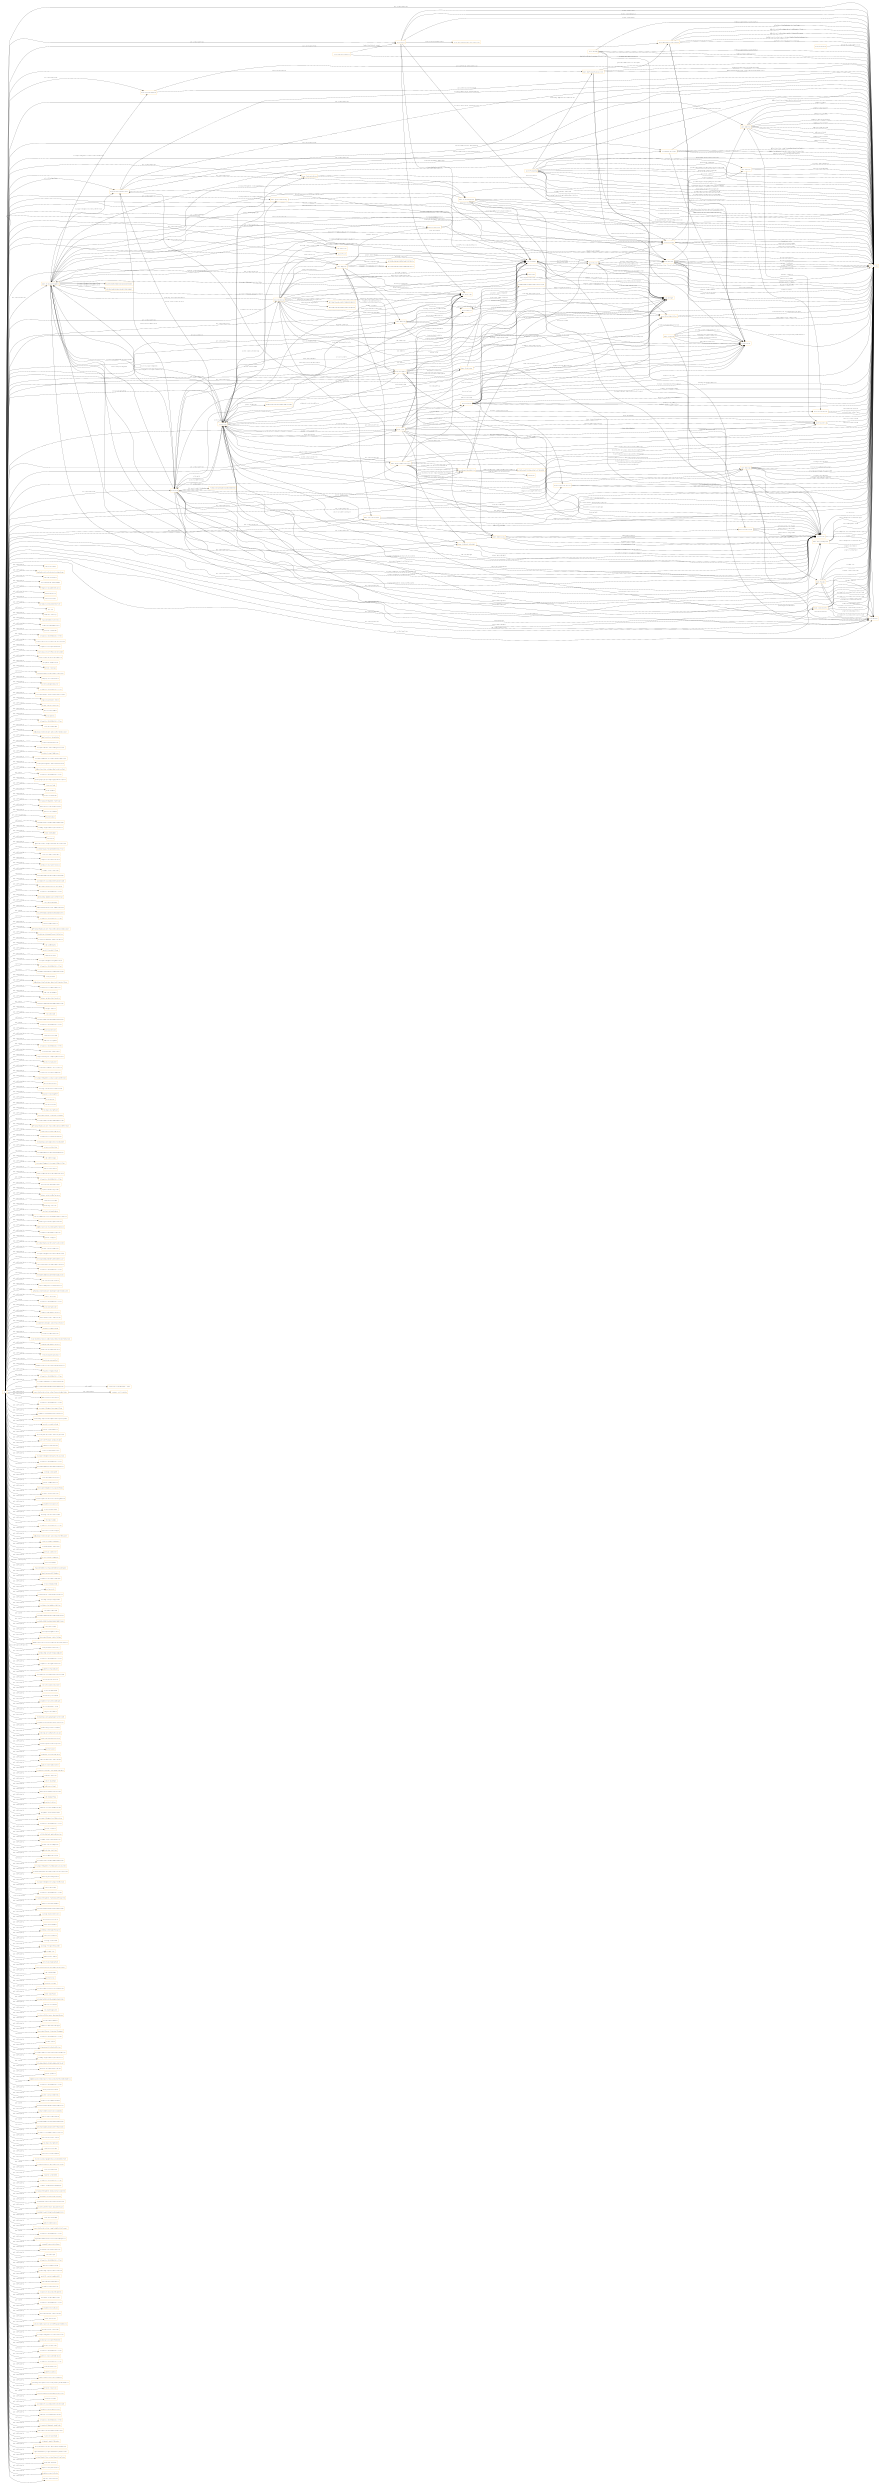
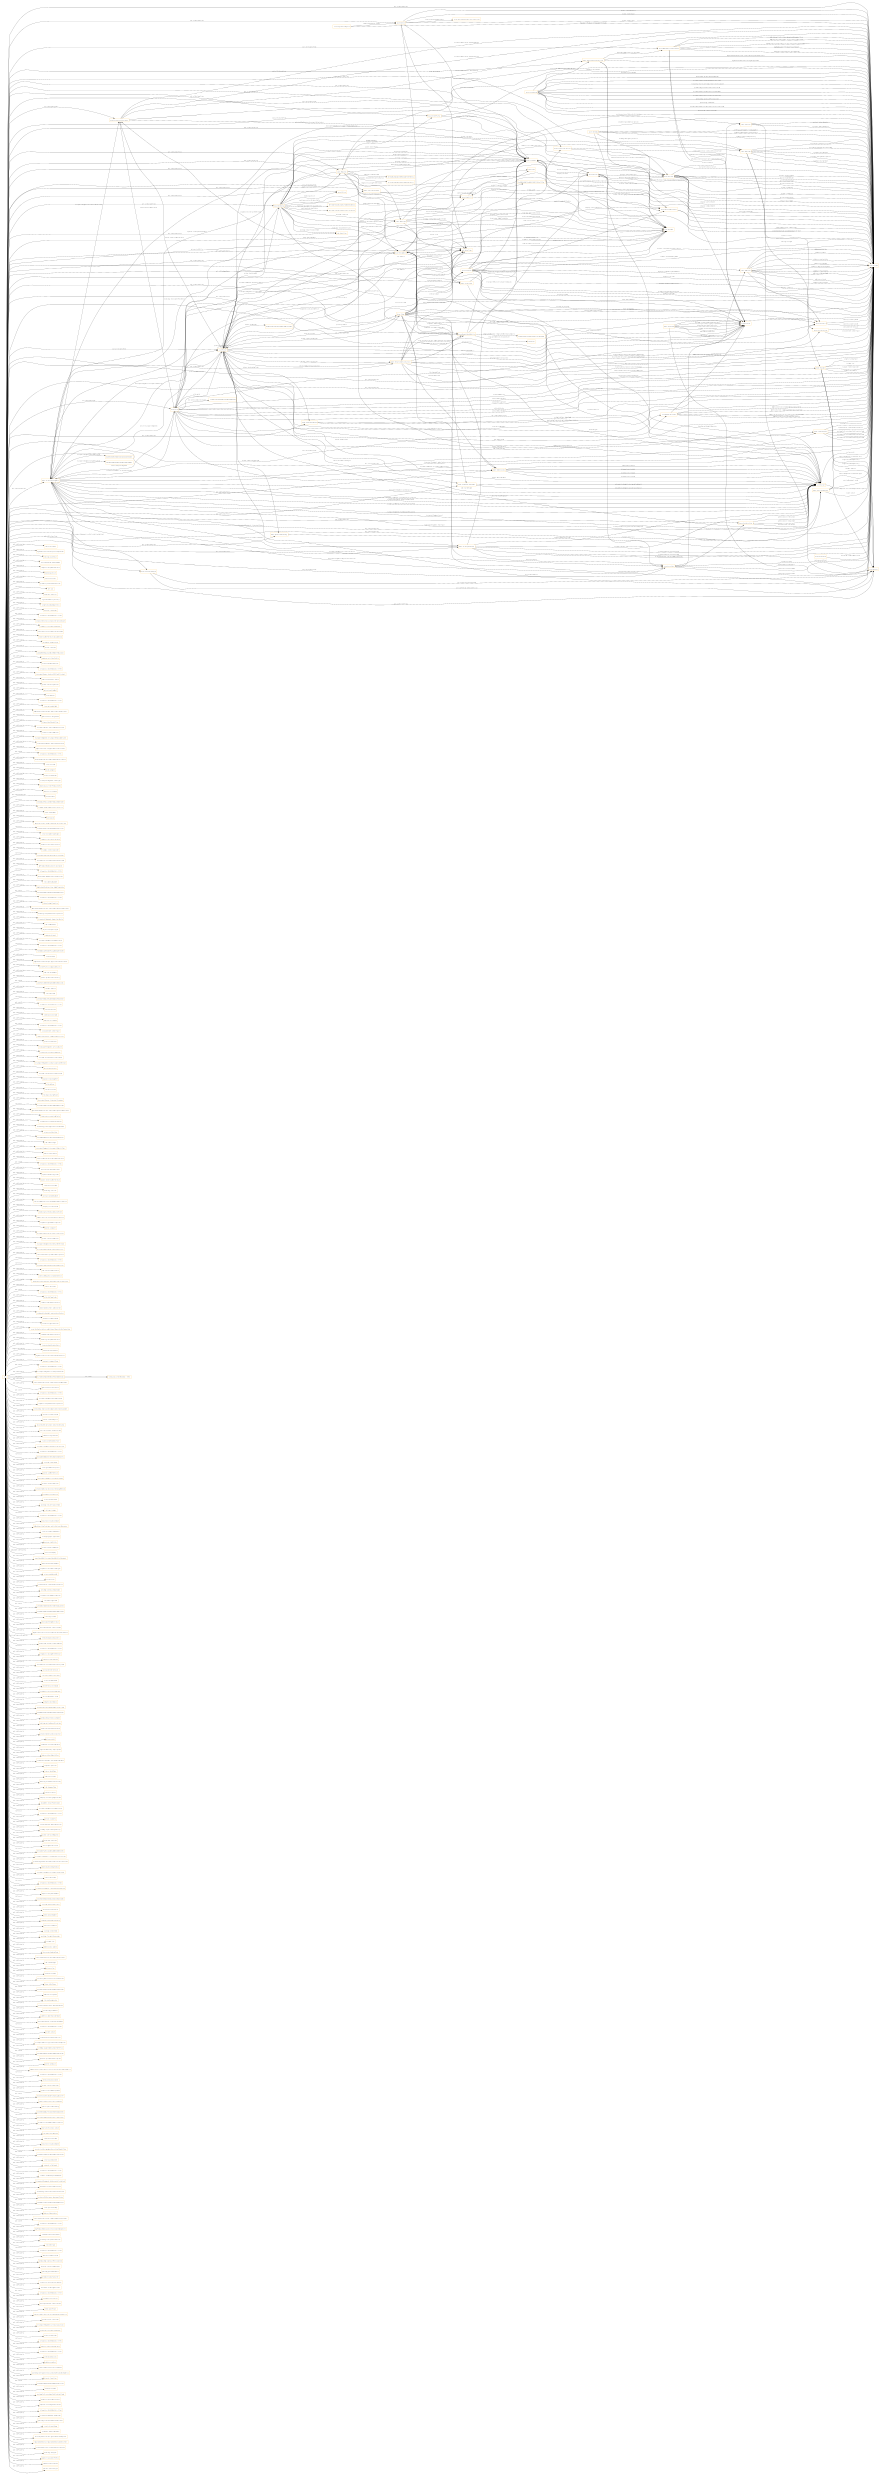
none -> (51, 1058)
(89, 1392) -> (7, 1276)
